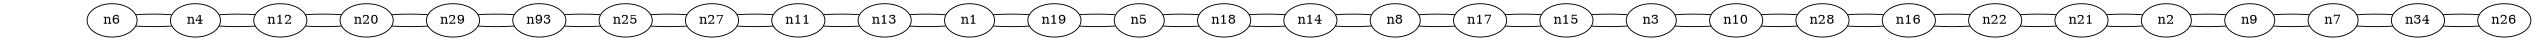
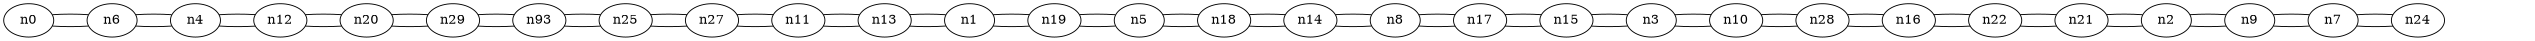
none -> (29, 20)
(2418, 20) -> (2418, 20)
(2504, 20) -> none
